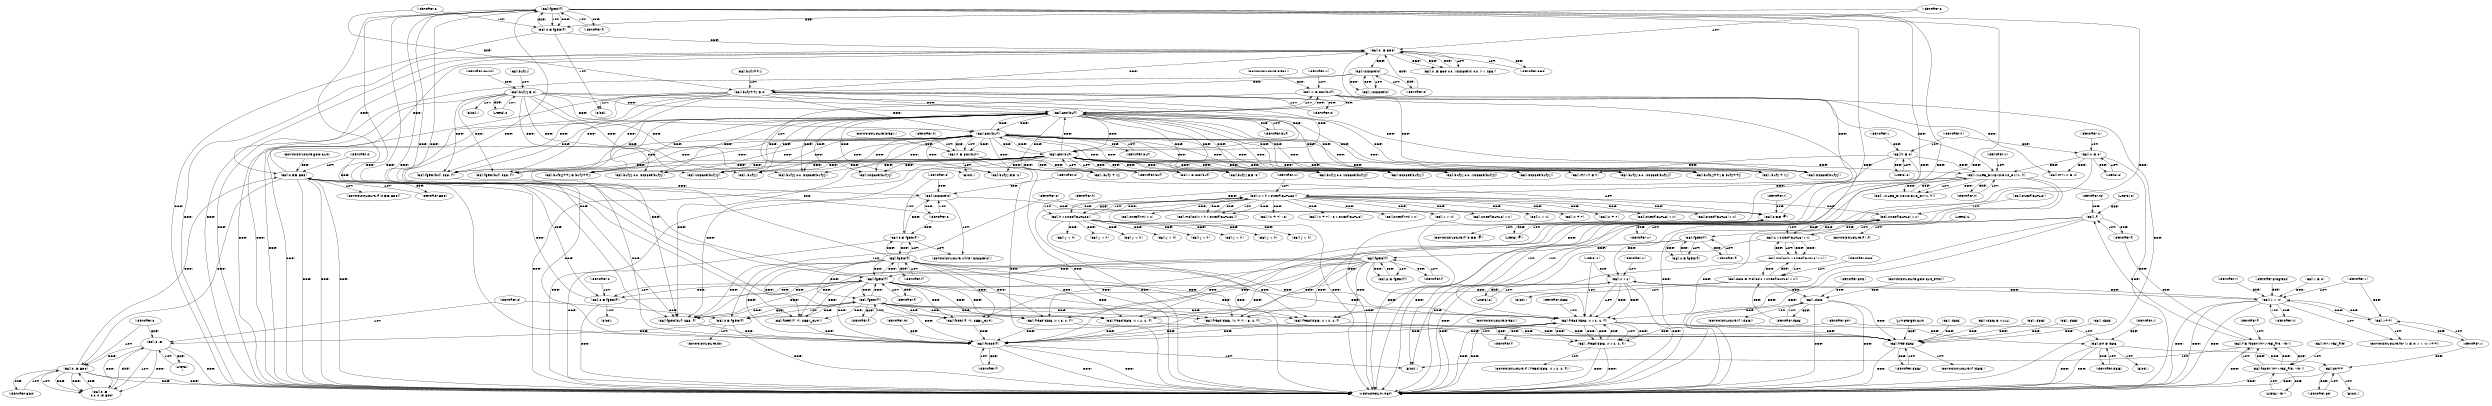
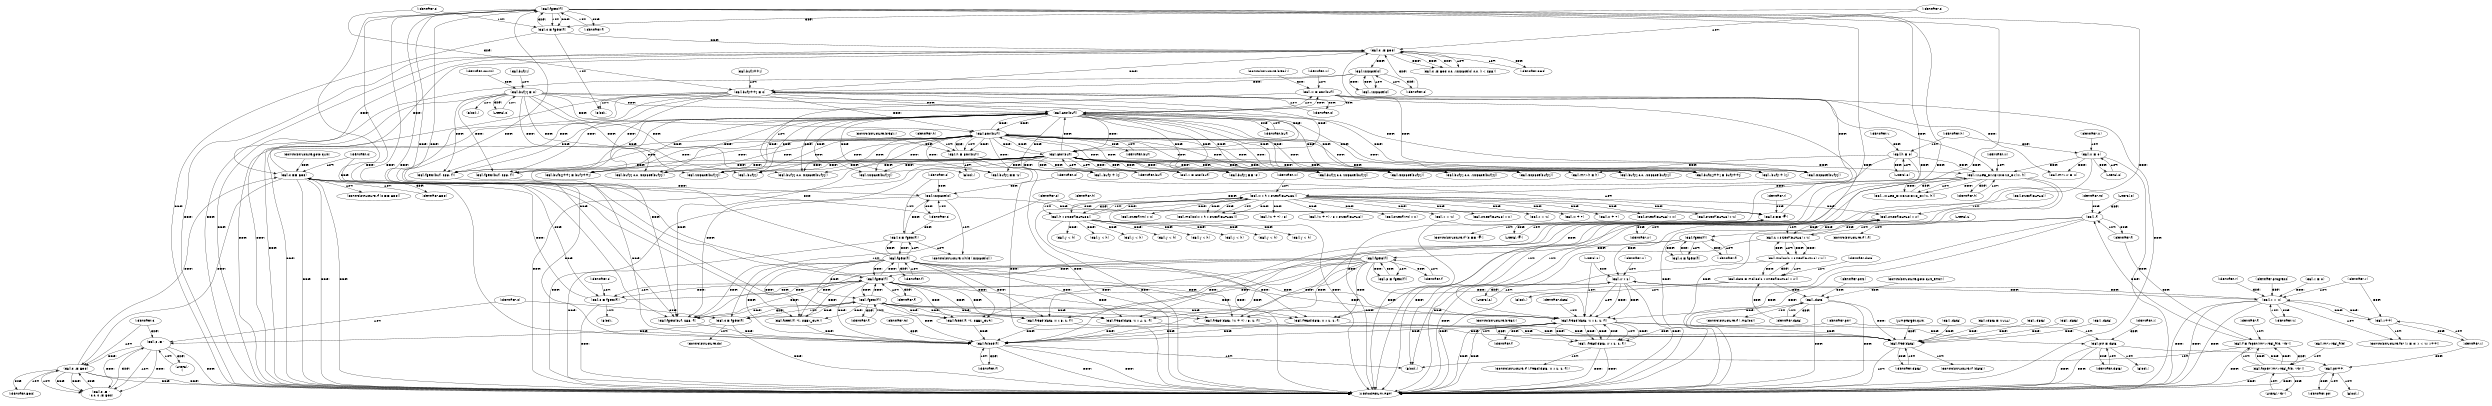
(1731, 321) -> (1731, 321)
(1882, 369) -> (1882, 369)
